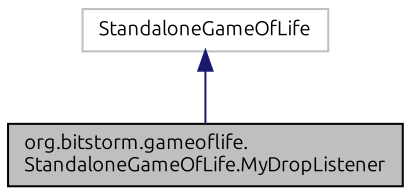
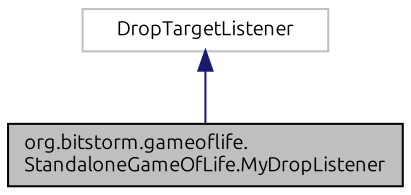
(205, 30) -> (205, 30)
